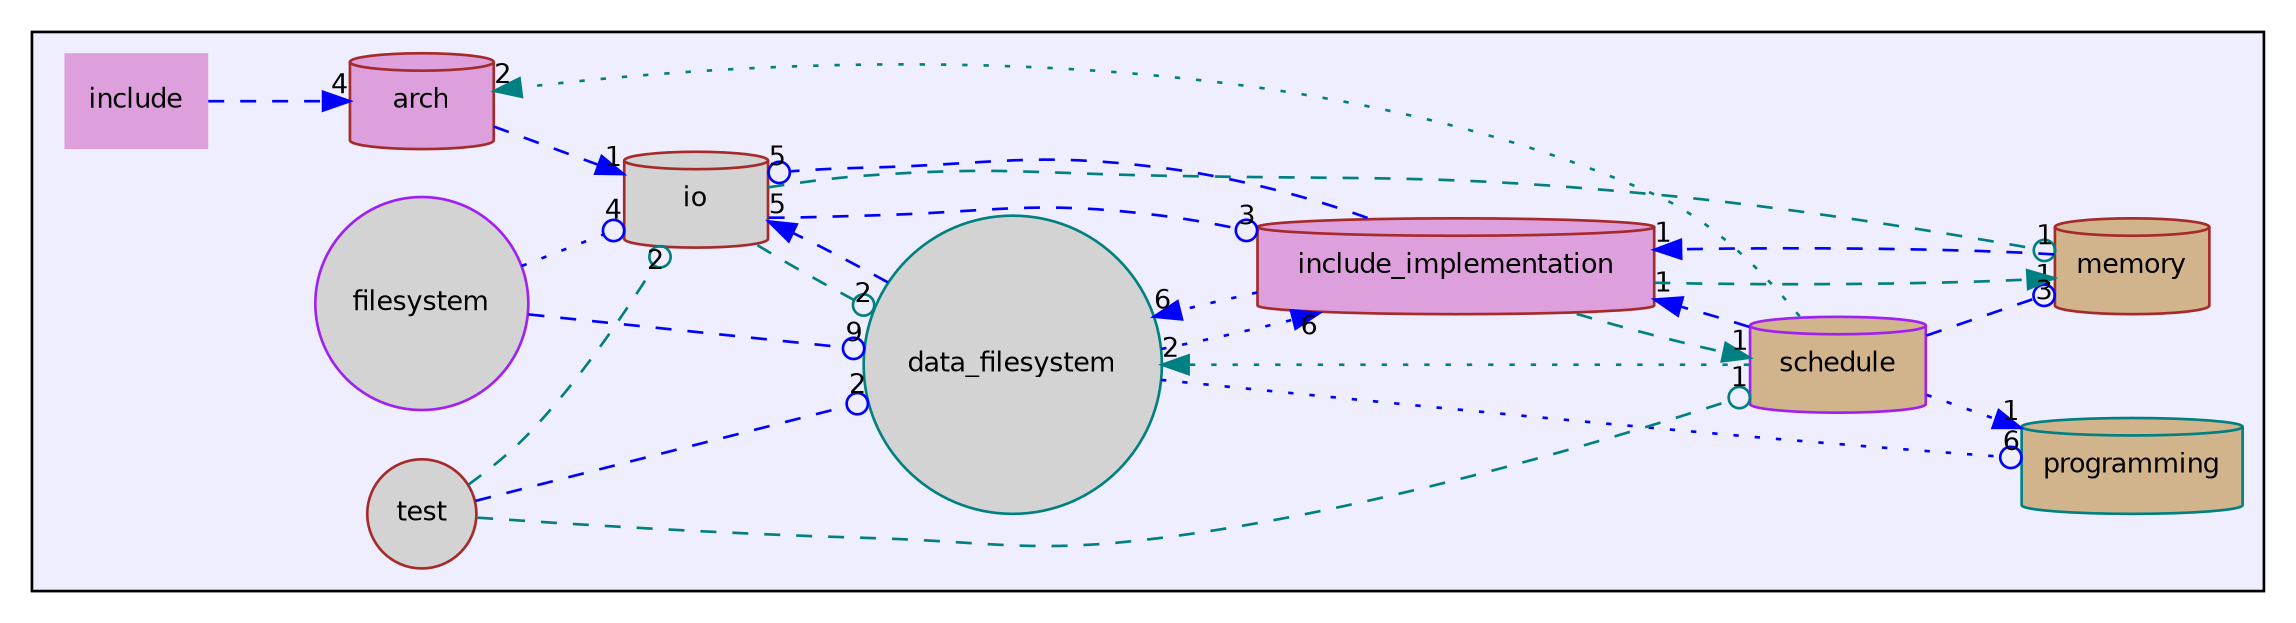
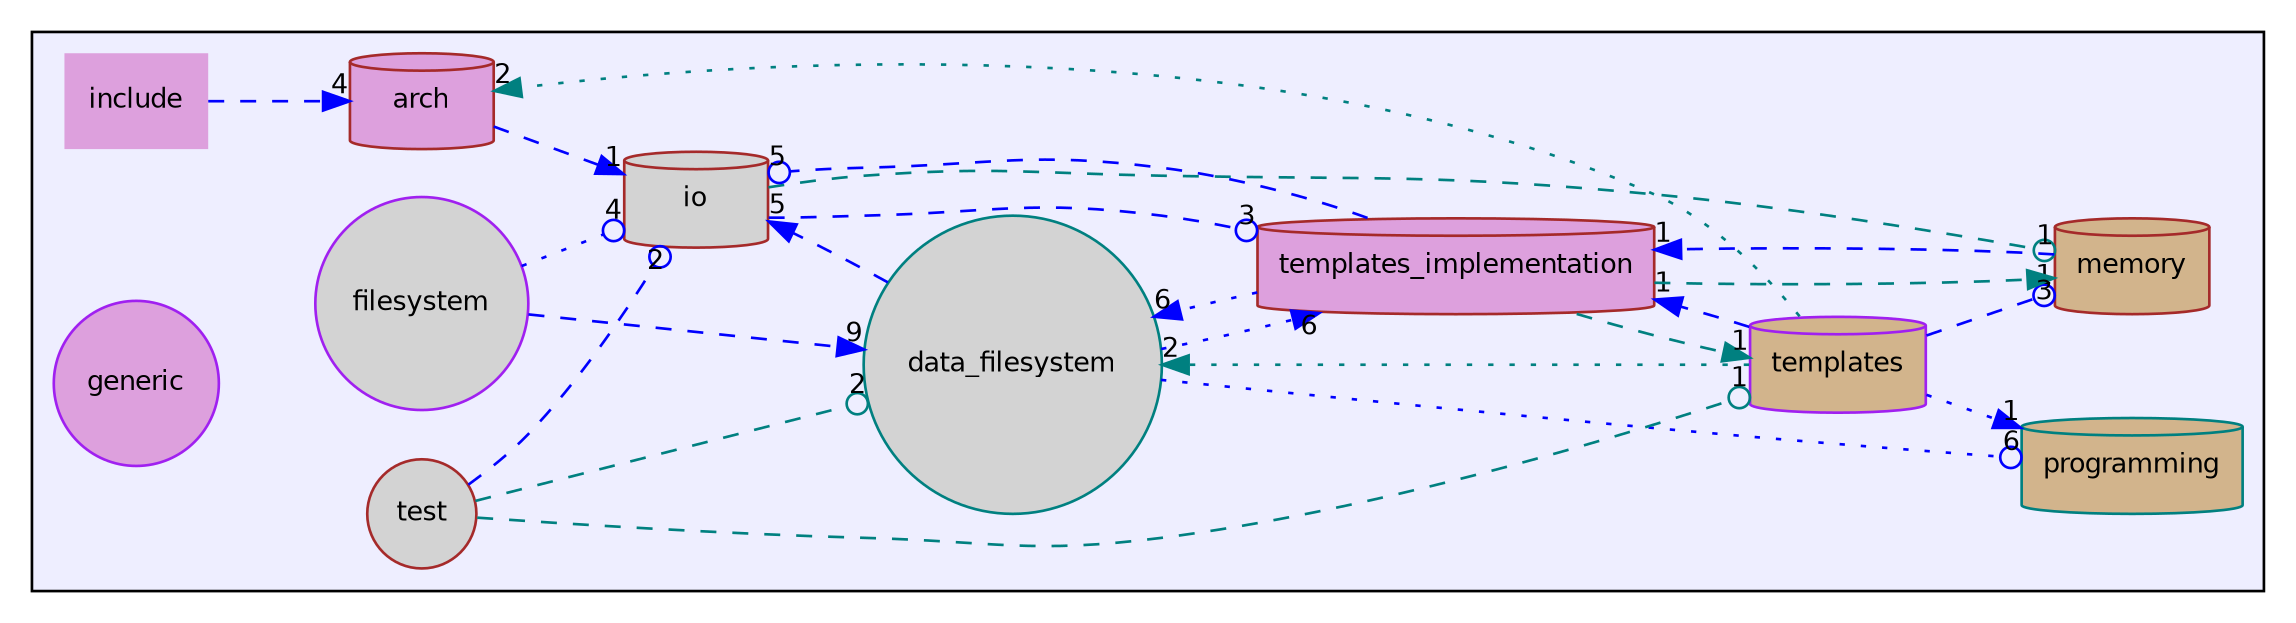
(1456, 266) -> (1456, 266)
(805, 273) -> none
(686, 331) -> (686, 331)
(1838, 365) -> (1838, 365)
none -> (136, 383)
(571, 384) -> (571, 384)
(661, 454) -> (661, 454)
